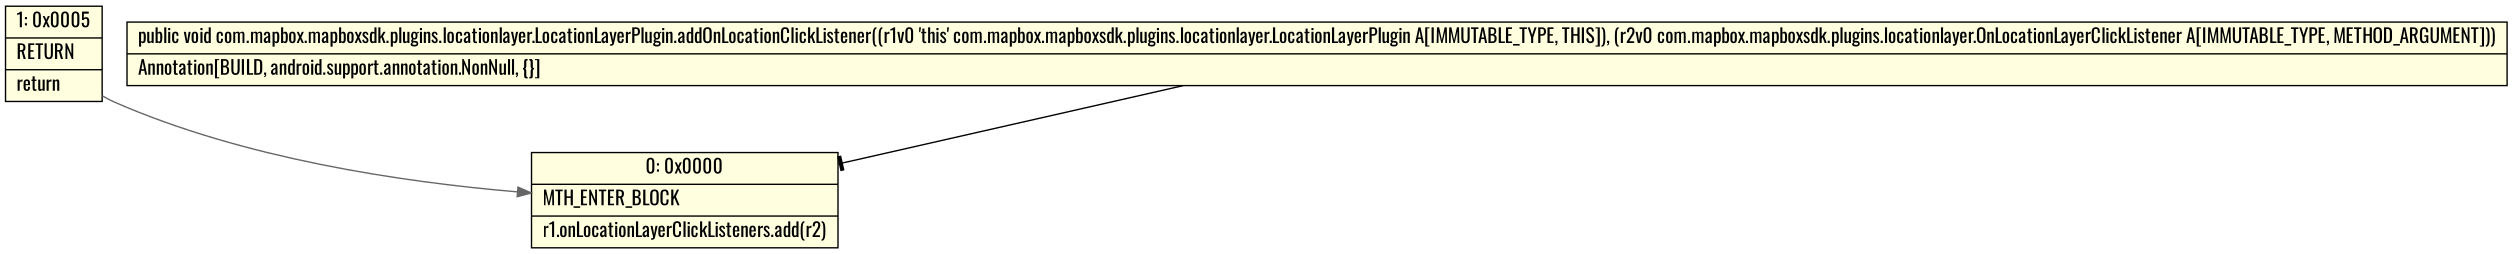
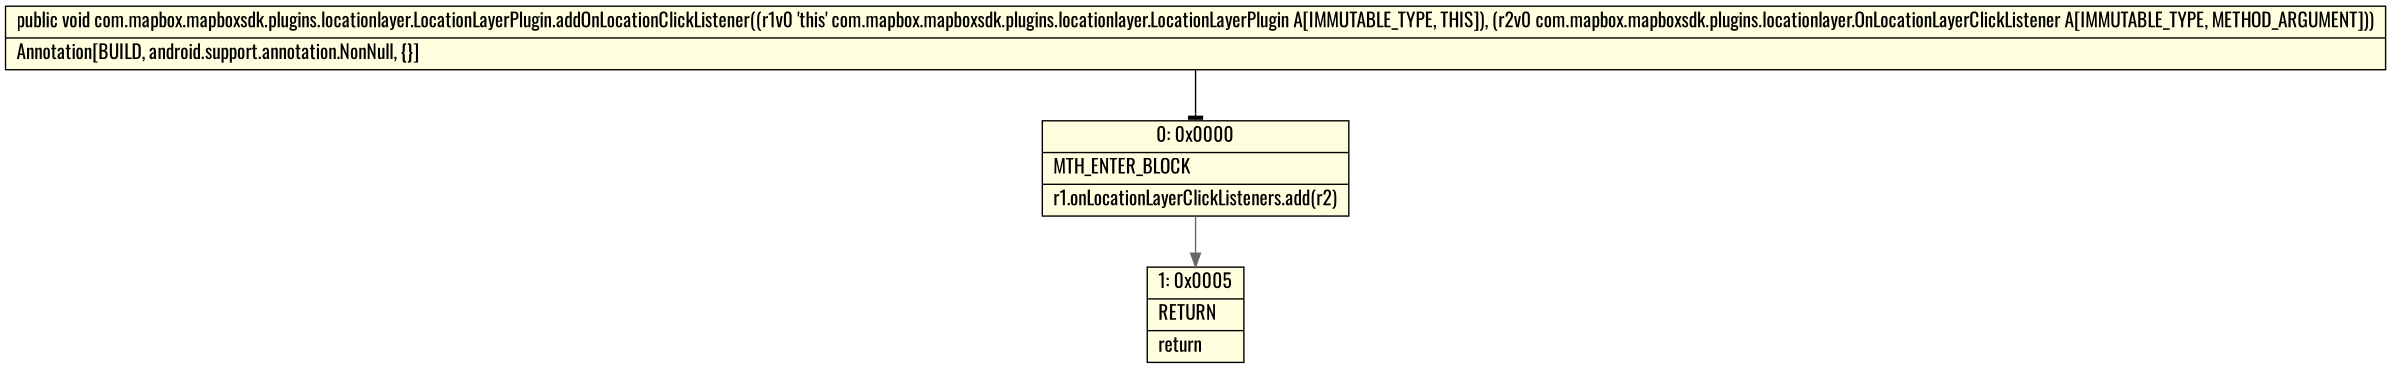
(306, 161) -> (1196, 235)
